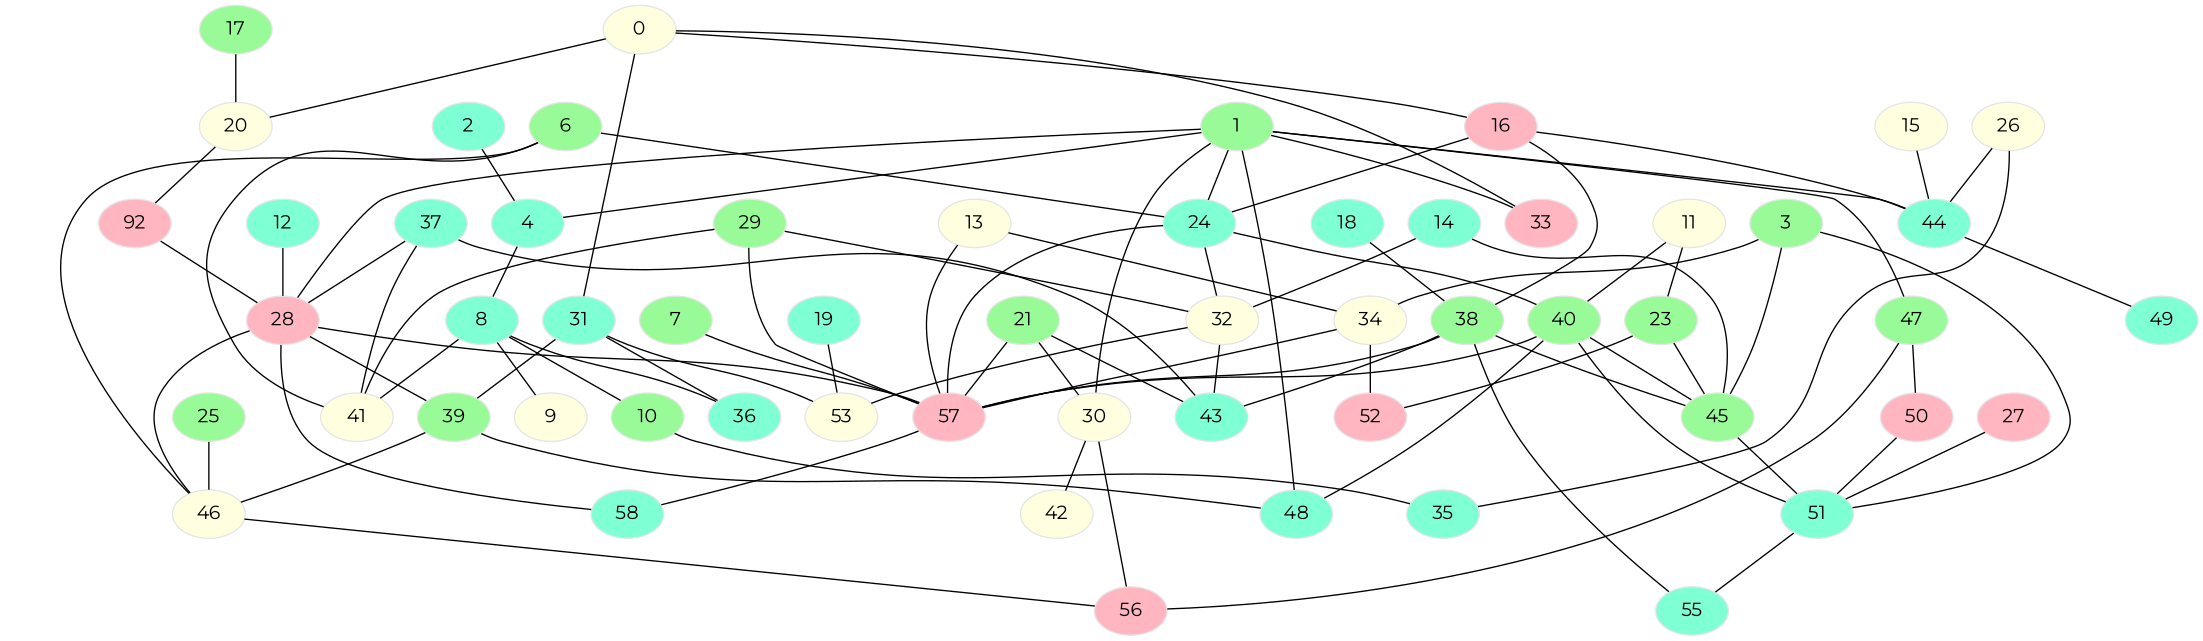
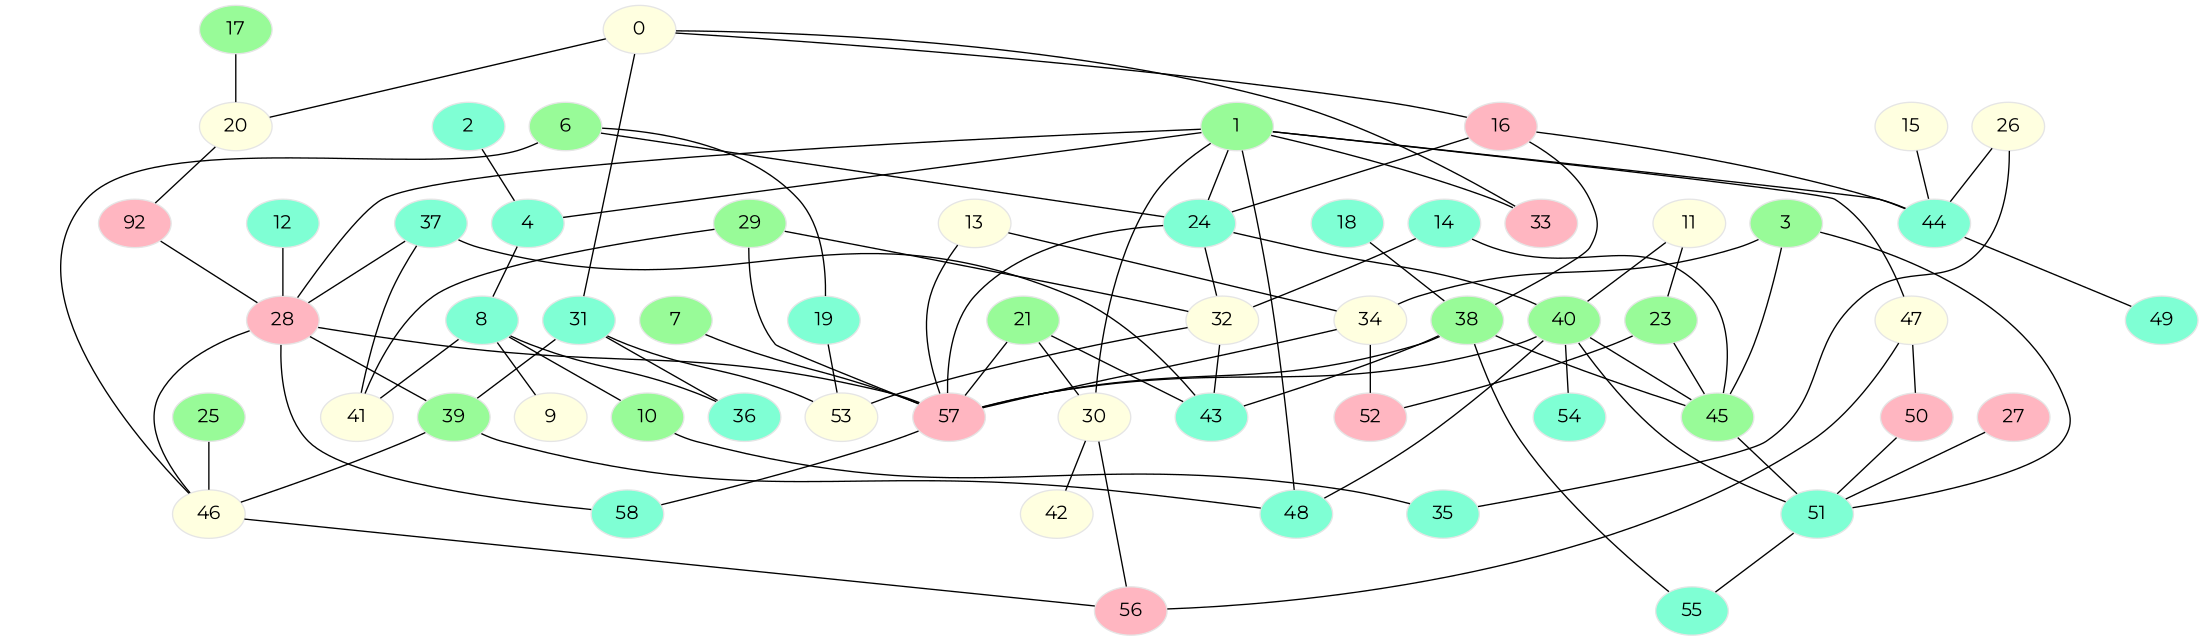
(254, 181) -> (755, 166)
(1911, 320) -> (1911, 320)
none -> (1570, 417)
